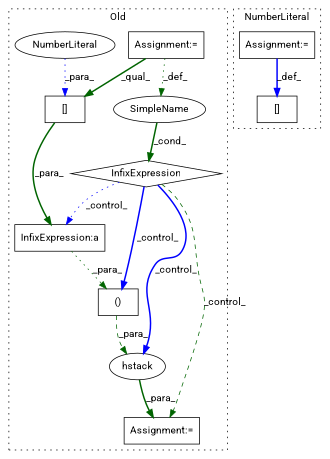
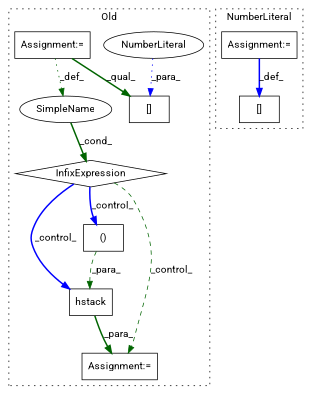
(60, 238) -> none
(137, 366) -> (91, 302)
